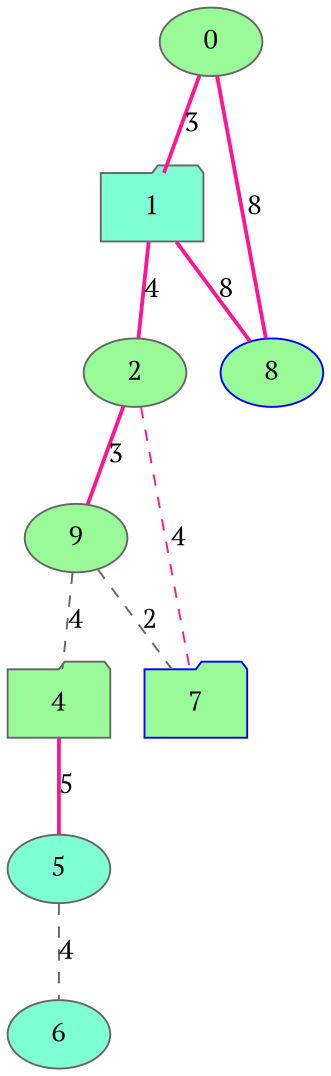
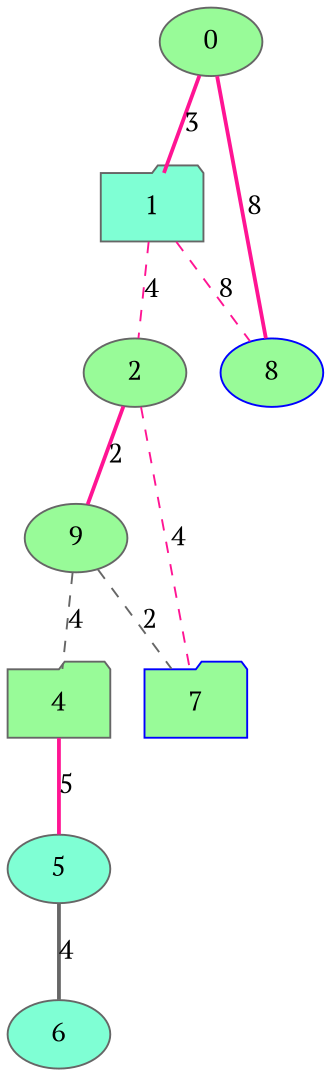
(144, 290) -> (144, 290)
(213, 292) -> (213, 292)
(116, 455) -> (116, 455)
(59, 952) -> (59, 952)
